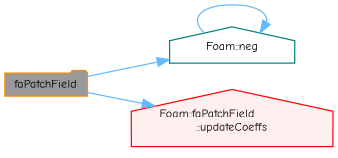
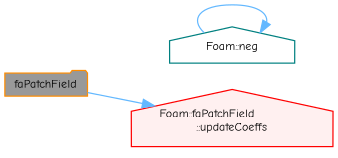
(122, 69) -> none
